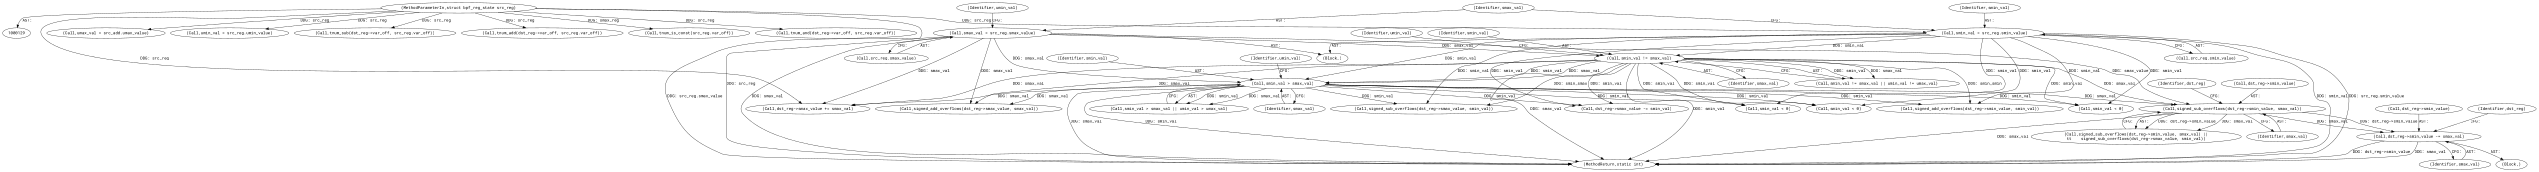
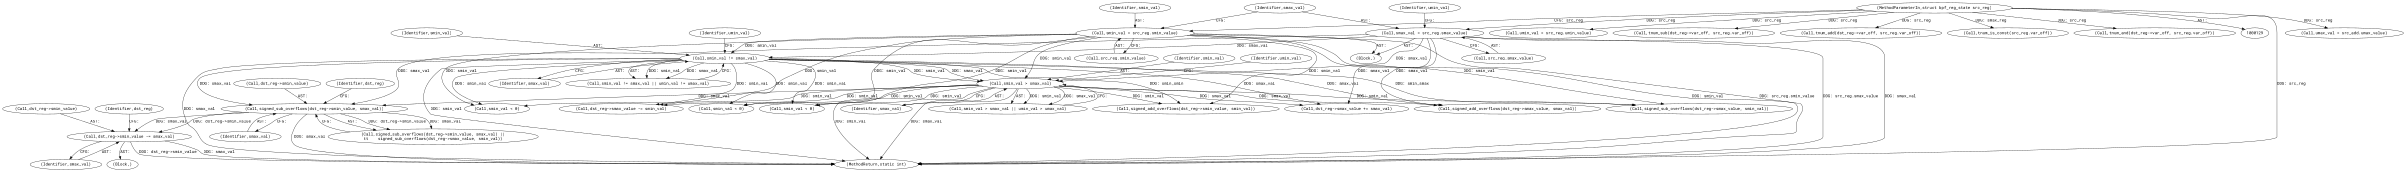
(977, 20) -> (1569, 20)
(240, 69) -> (1667, 18)
(2130, 71) -> (414, 71)
